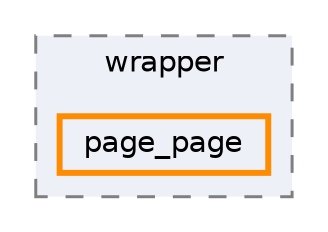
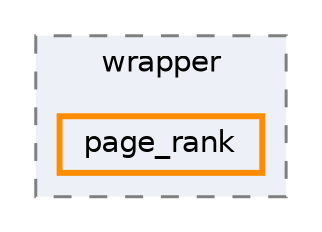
(164, 145) -> (161, 145)
